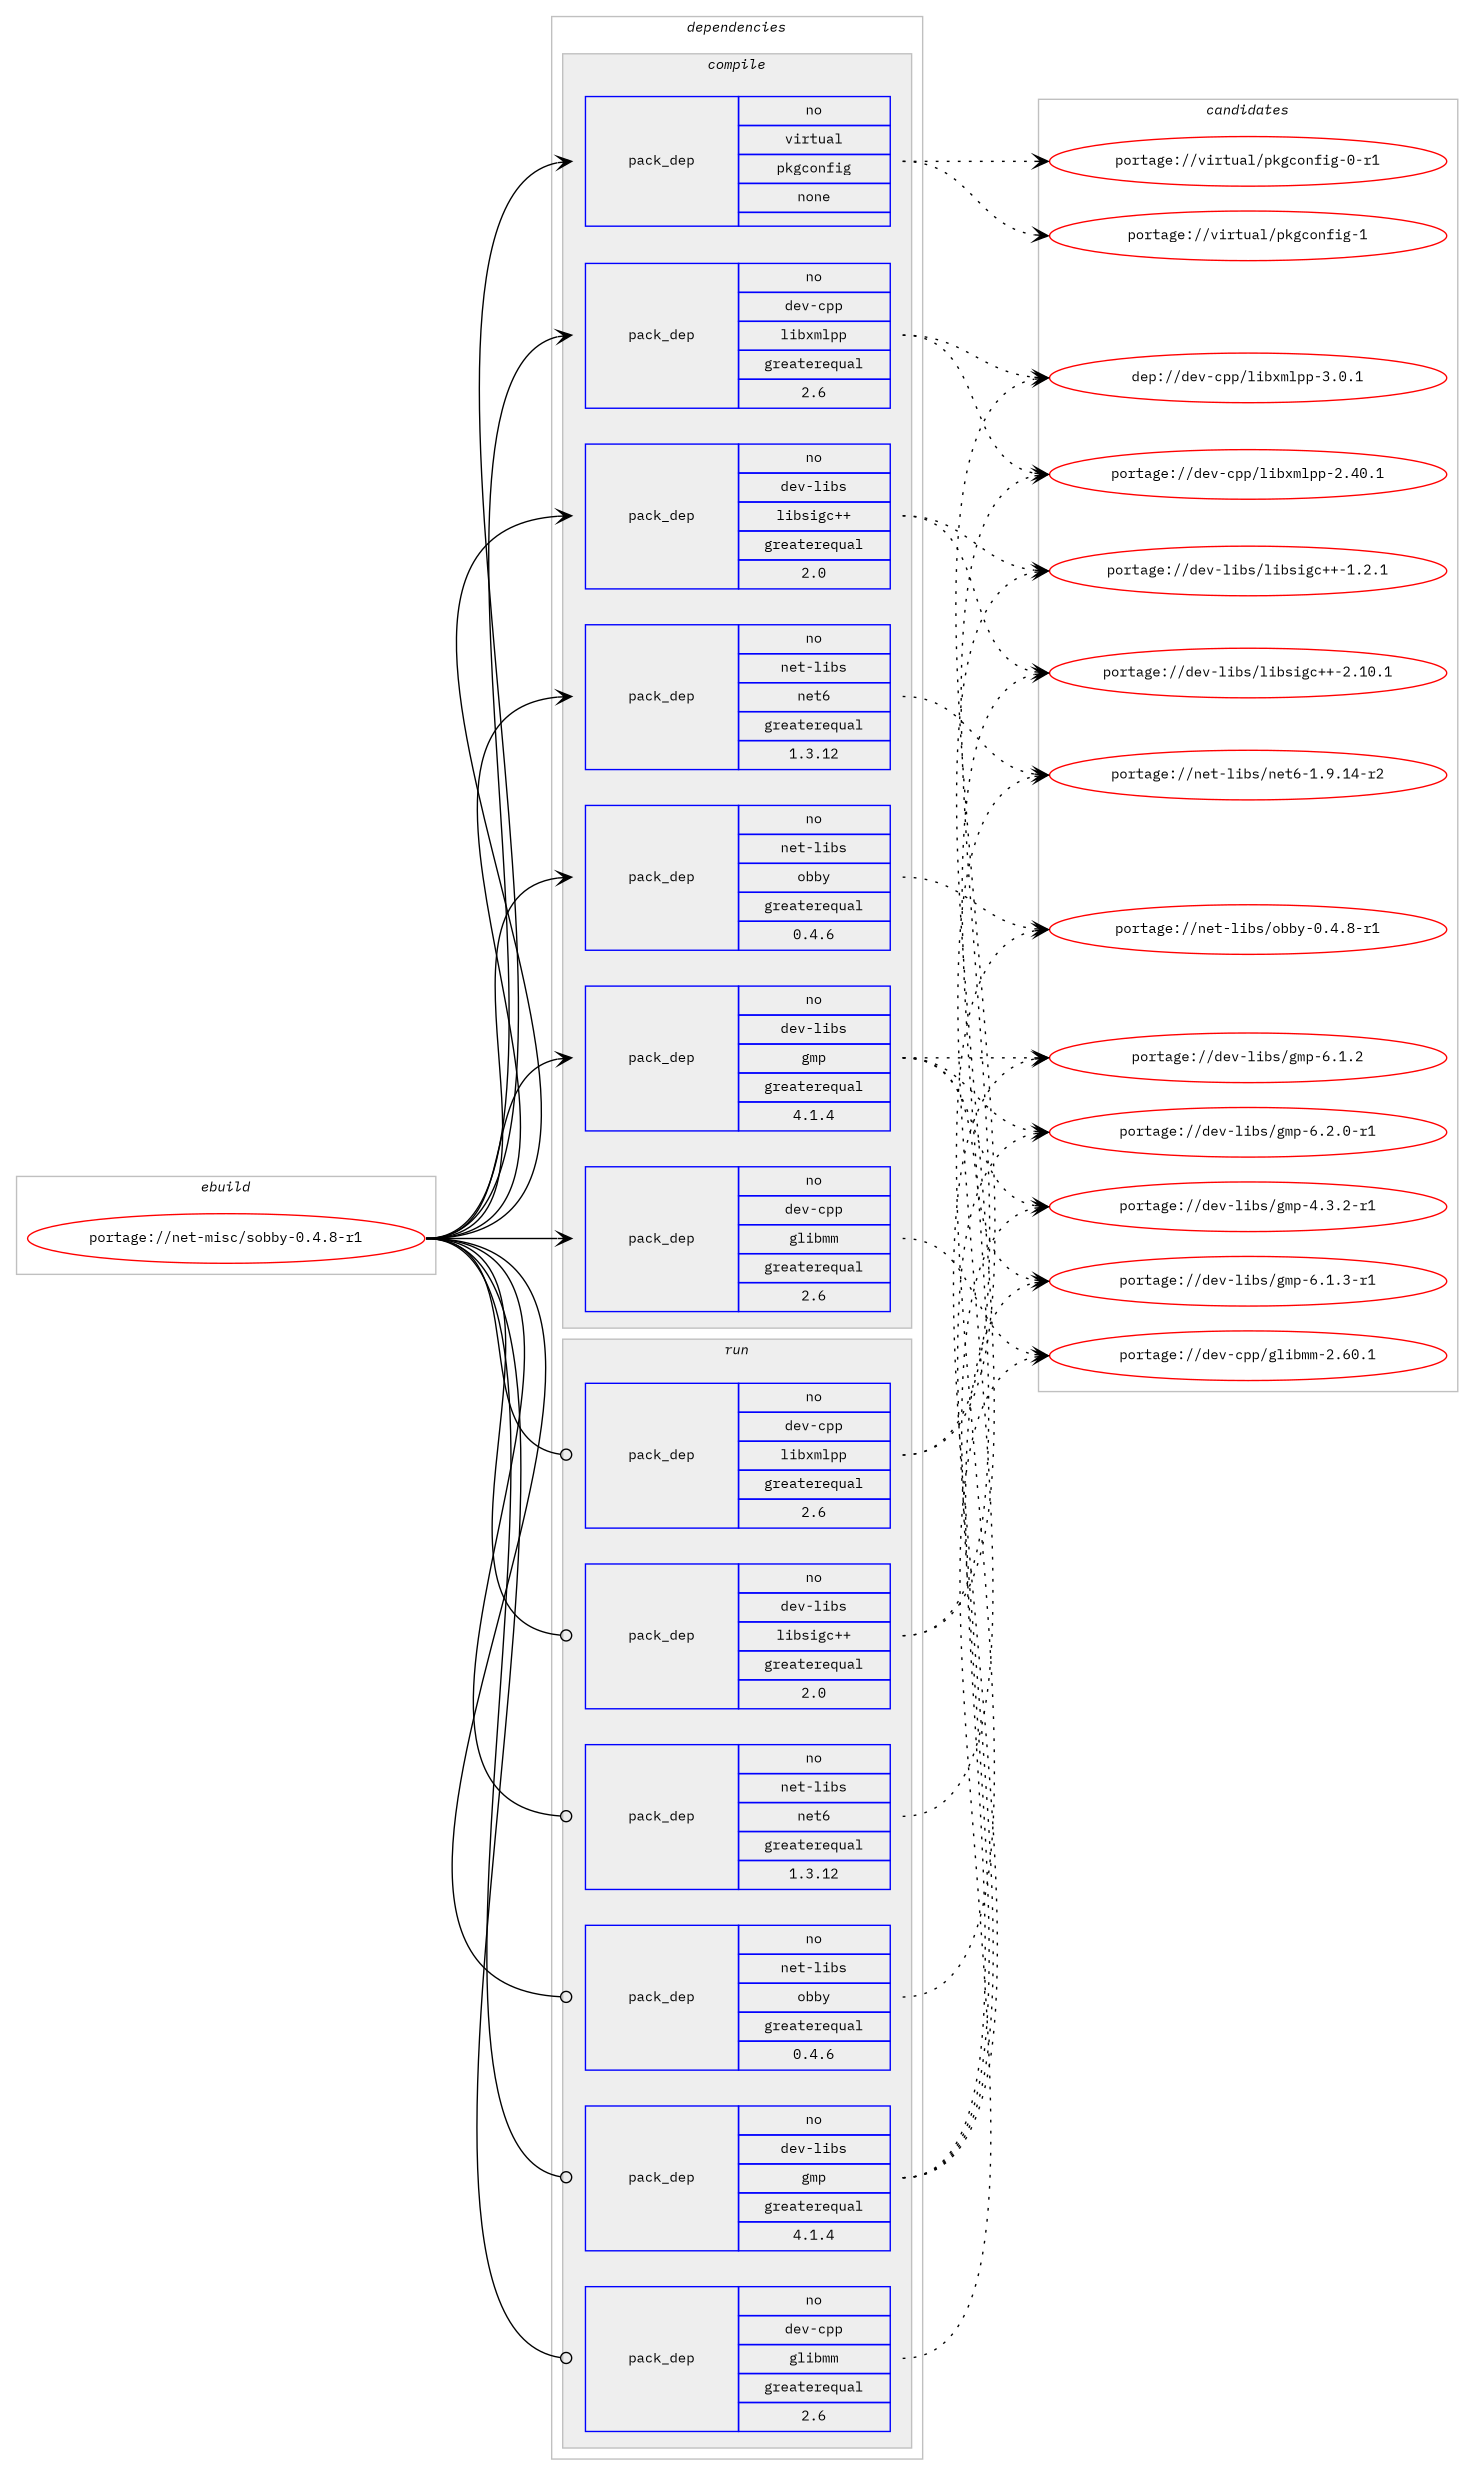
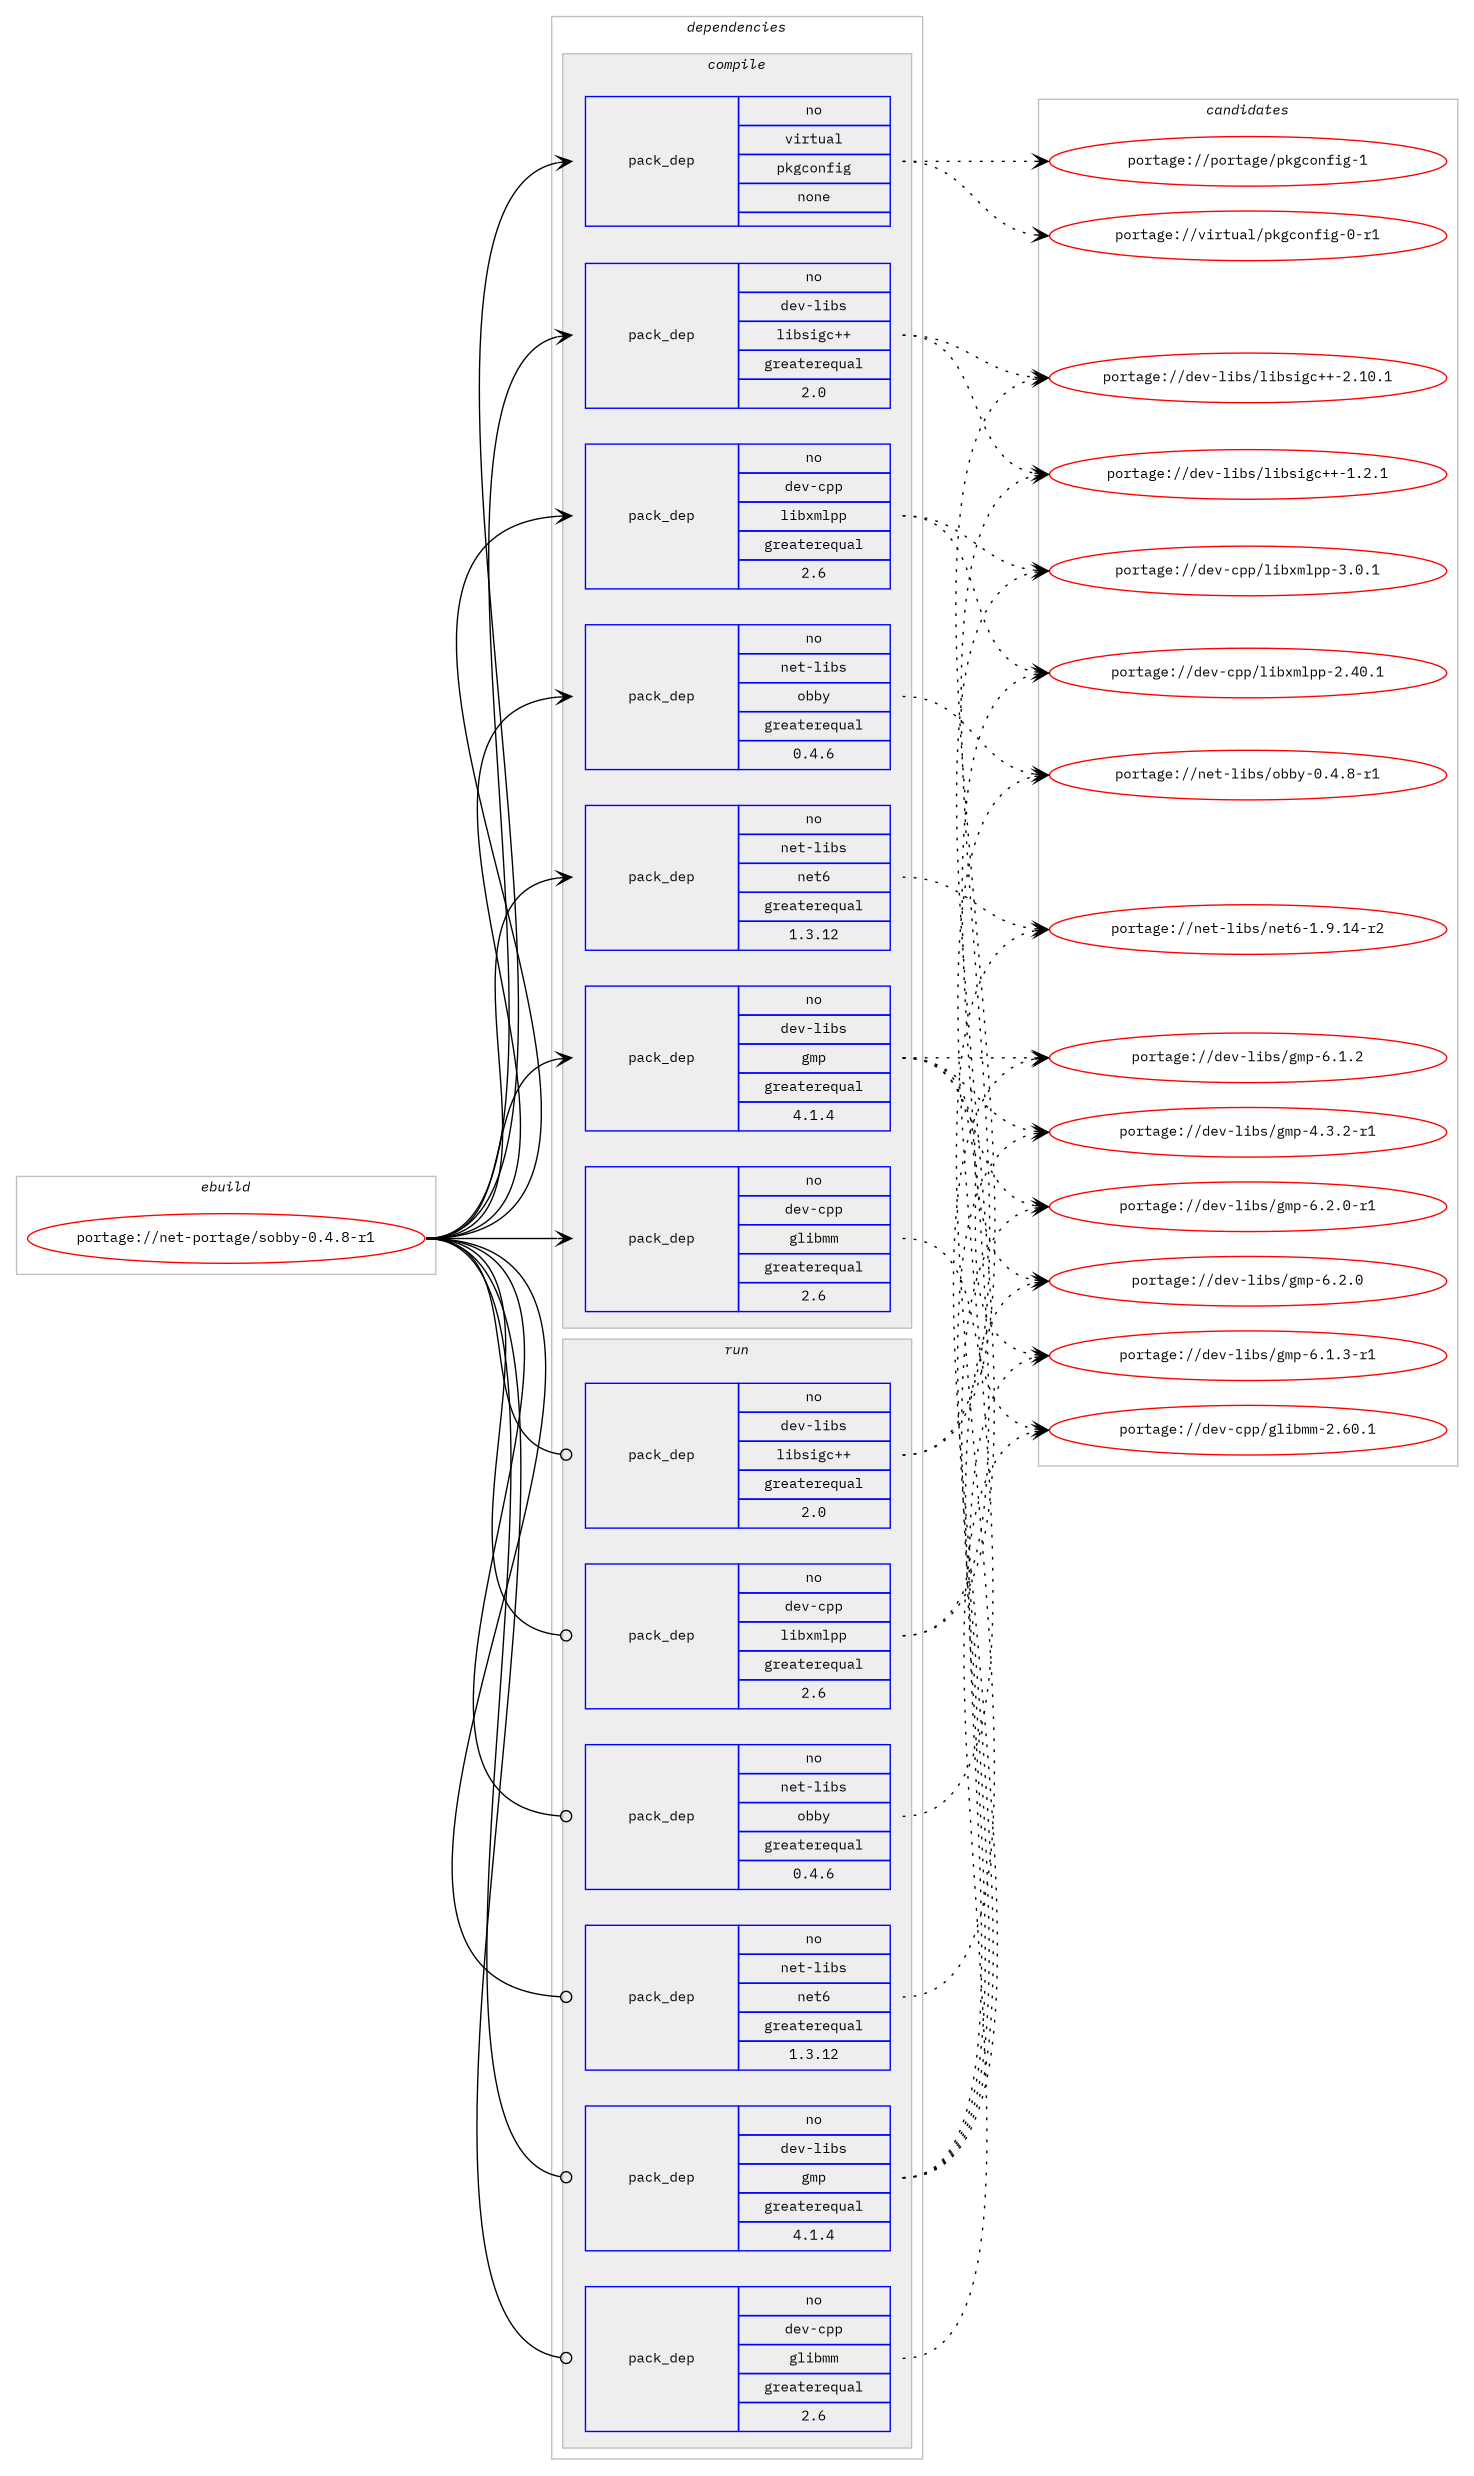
(1248, 236) -> (1248, 161)
(1248, 378) -> (1248, 571)
(226, 1238) -> (226, 1238)
none -> (1248, 1281)
